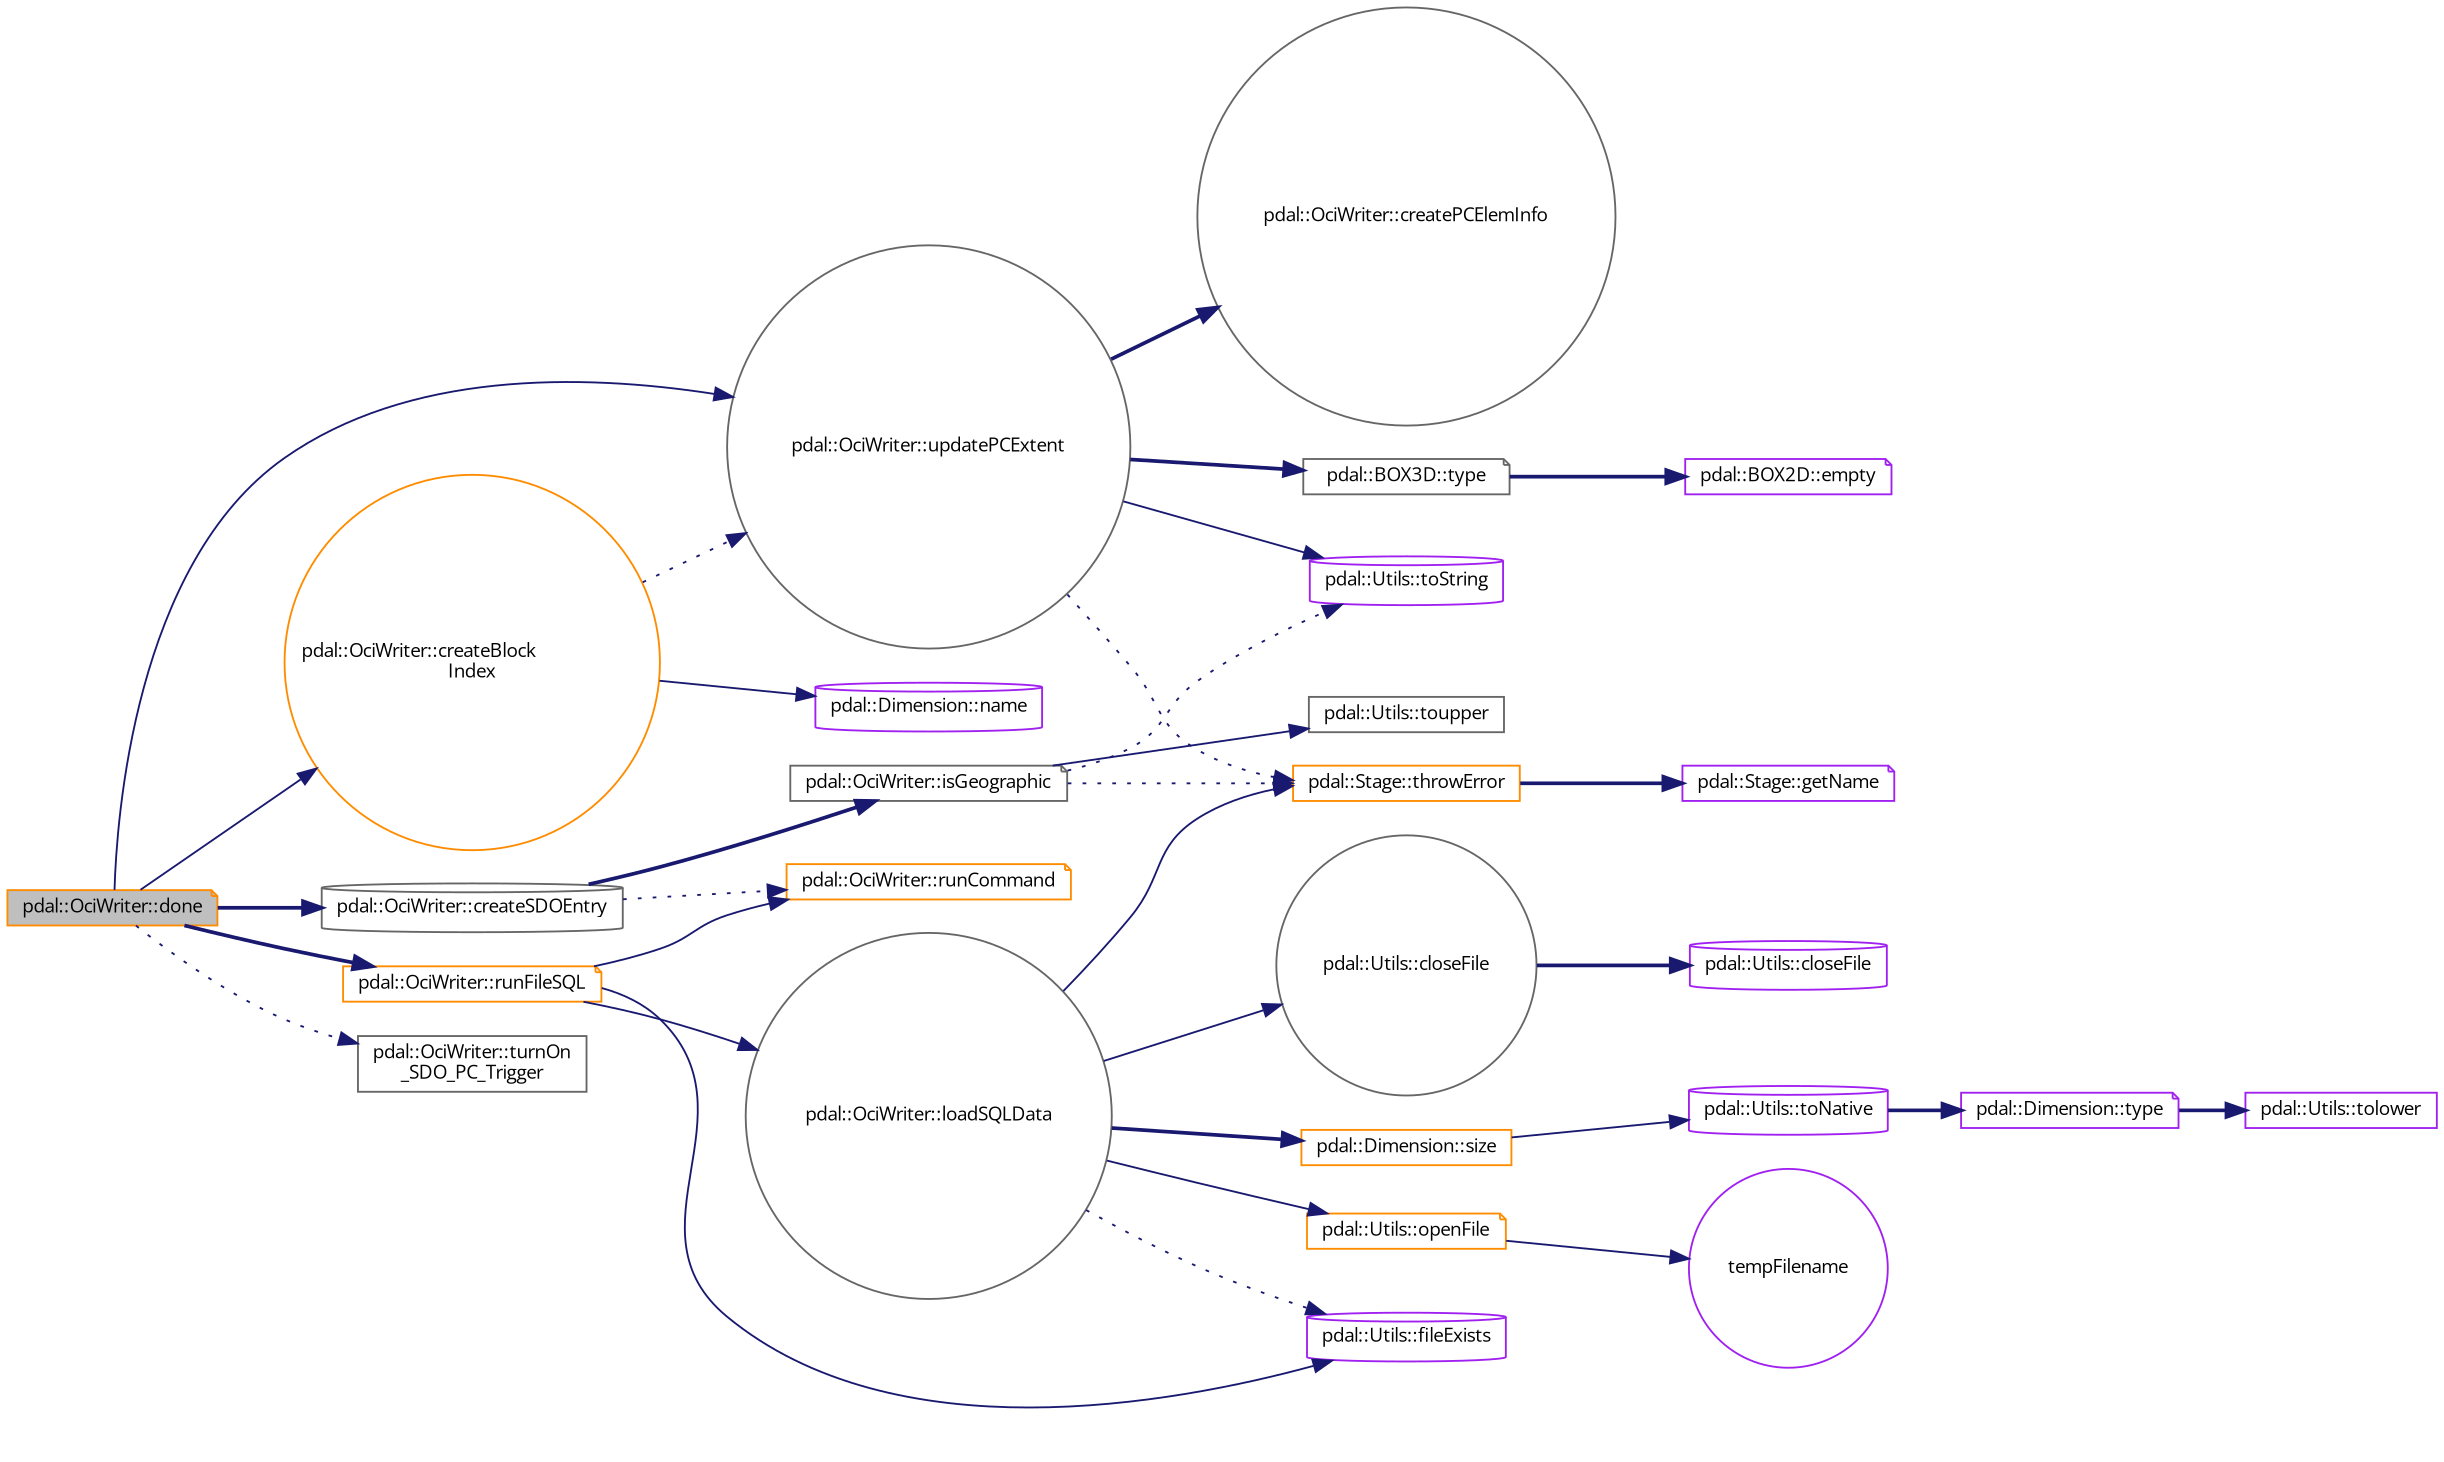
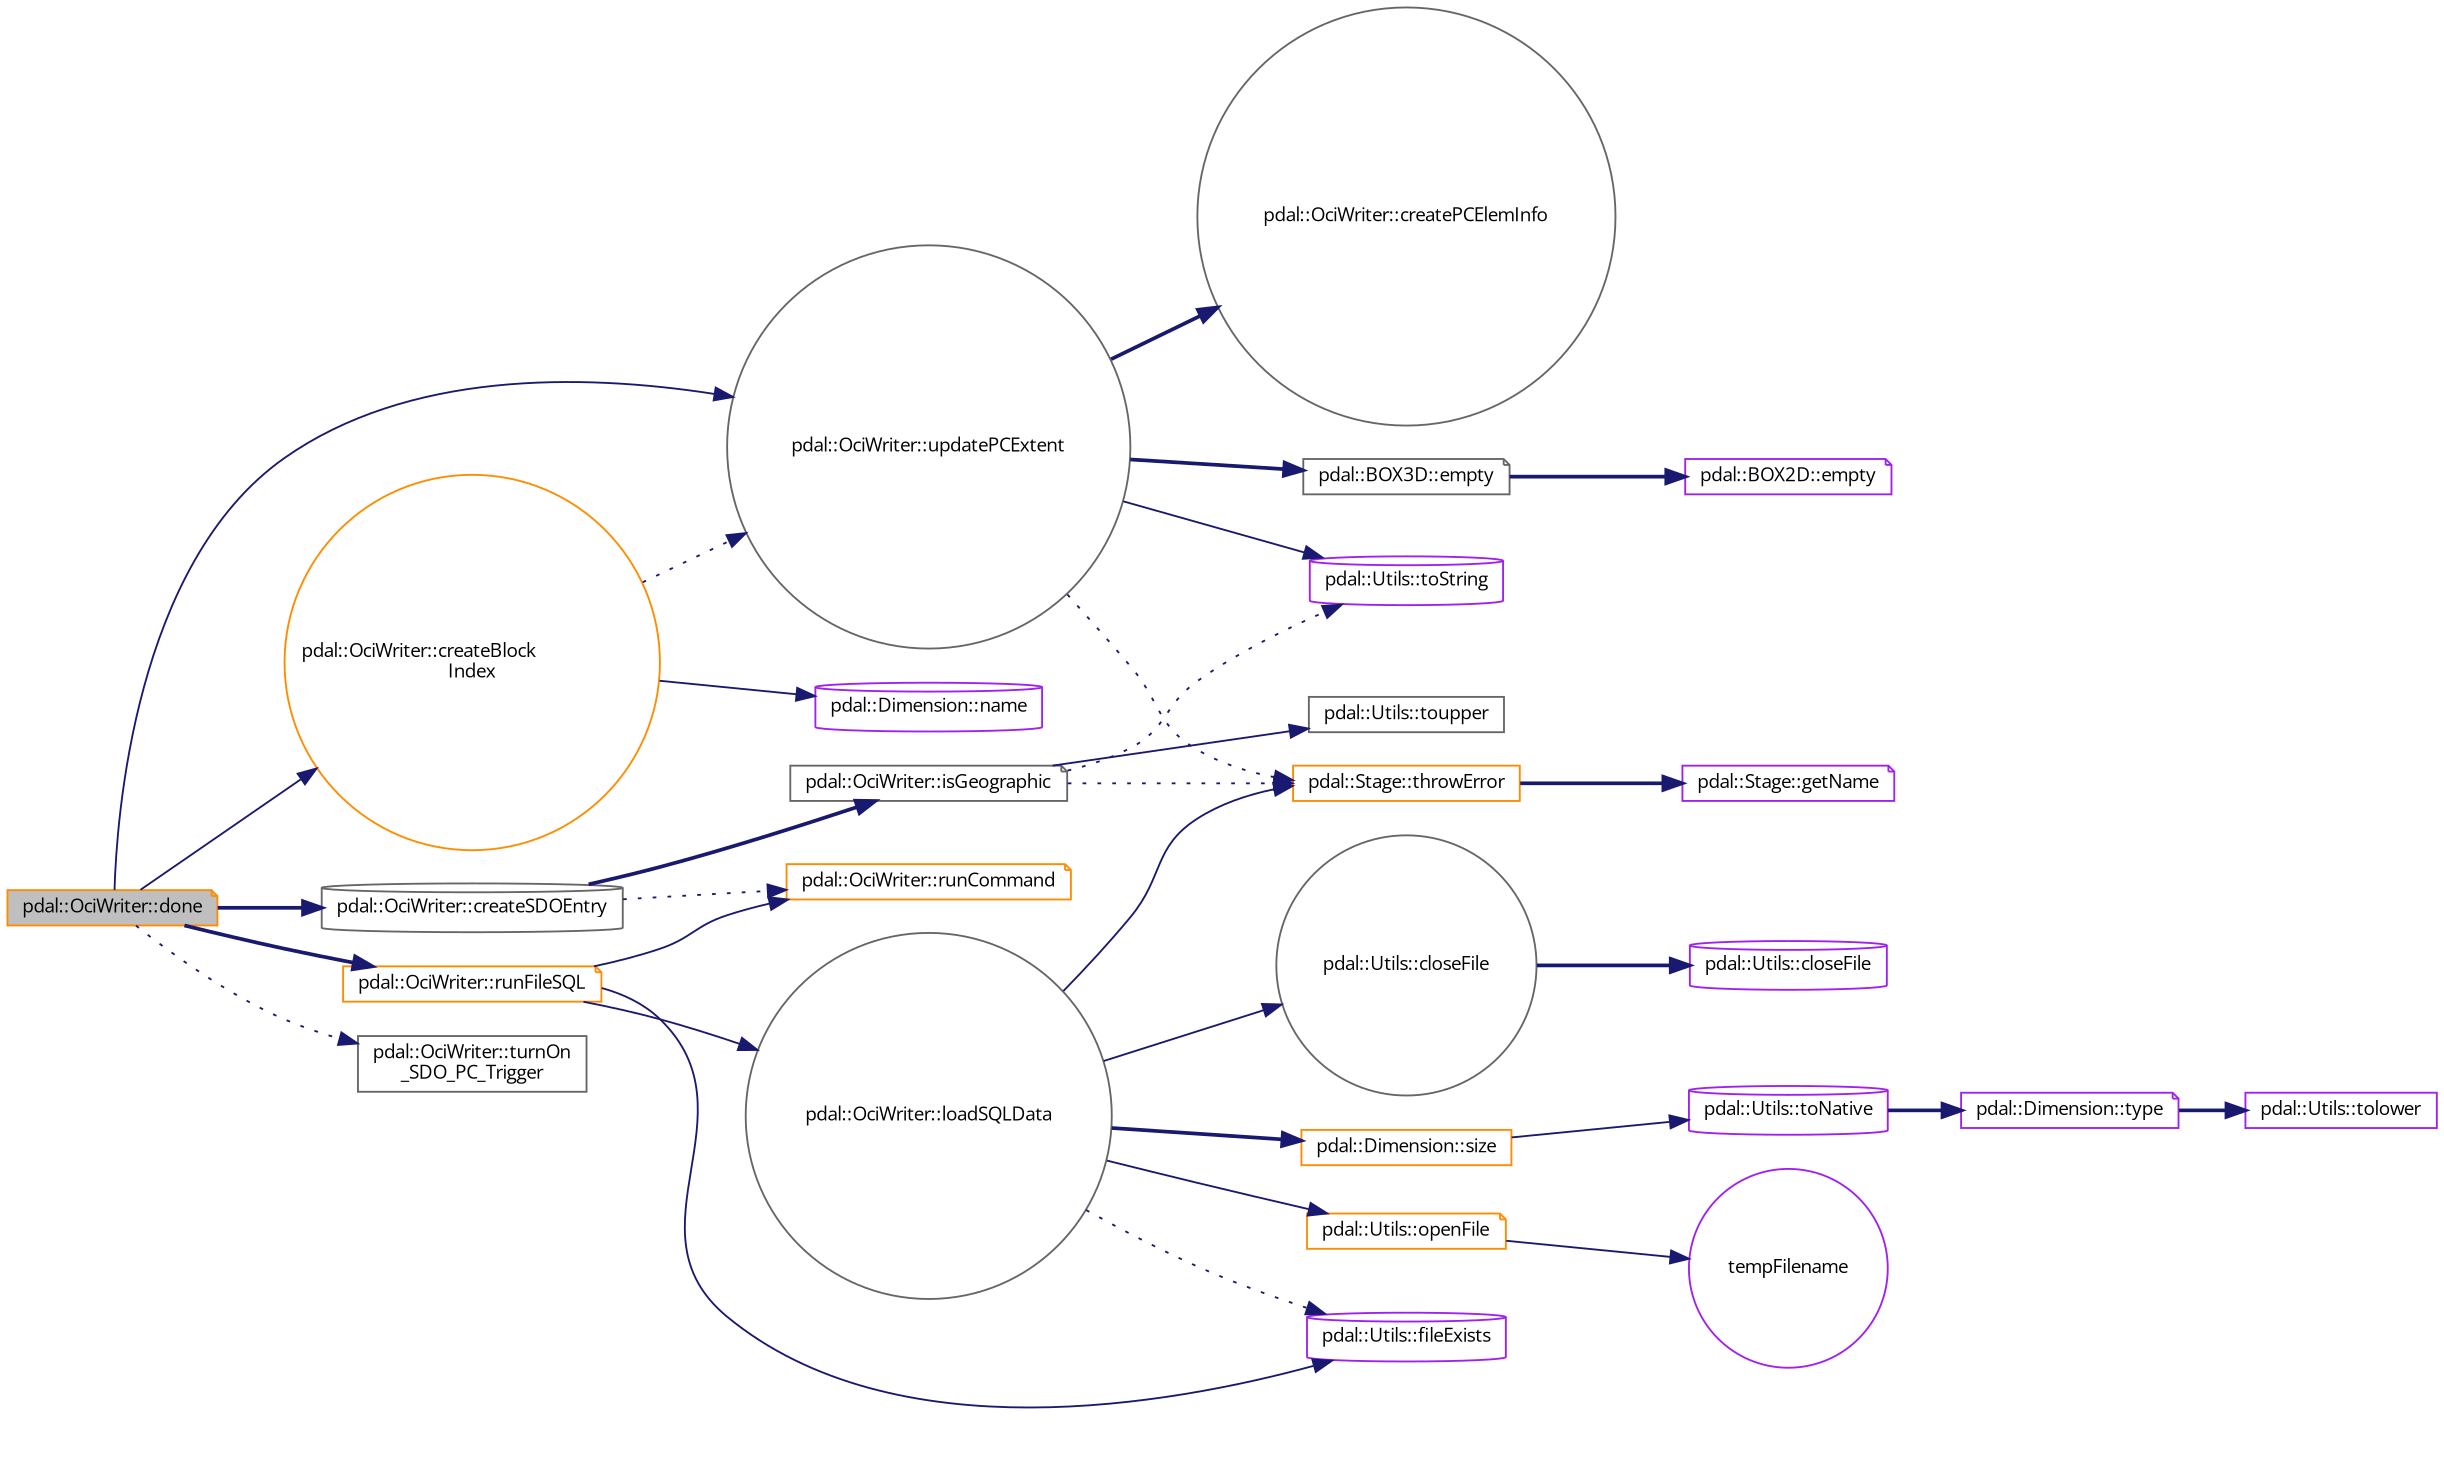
(1406, 477) -> (1406, 477)
